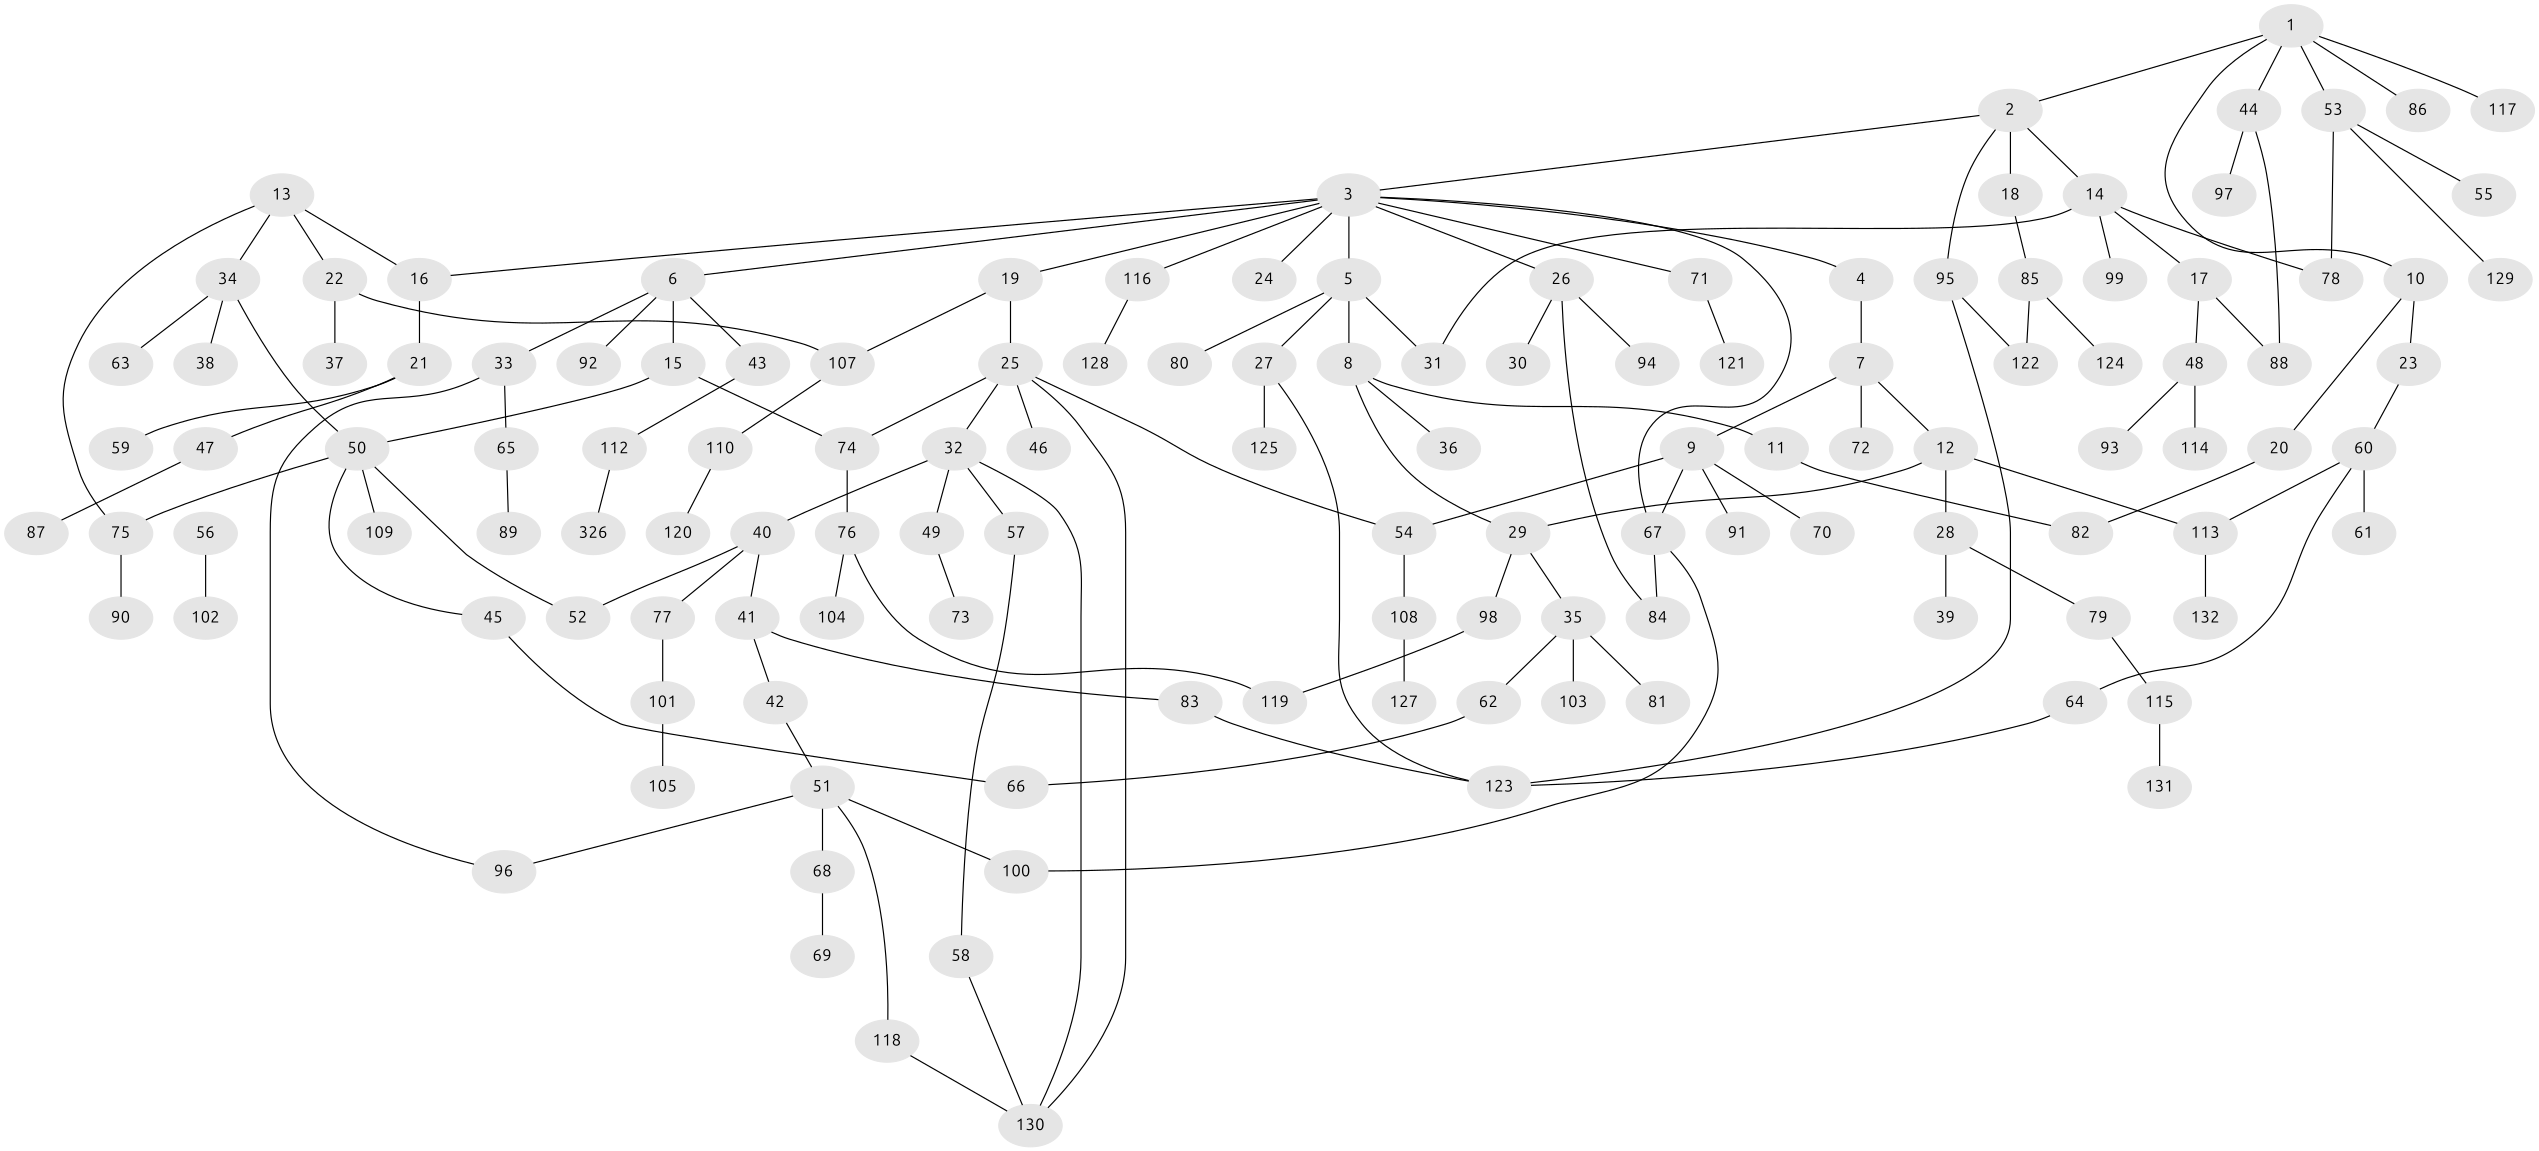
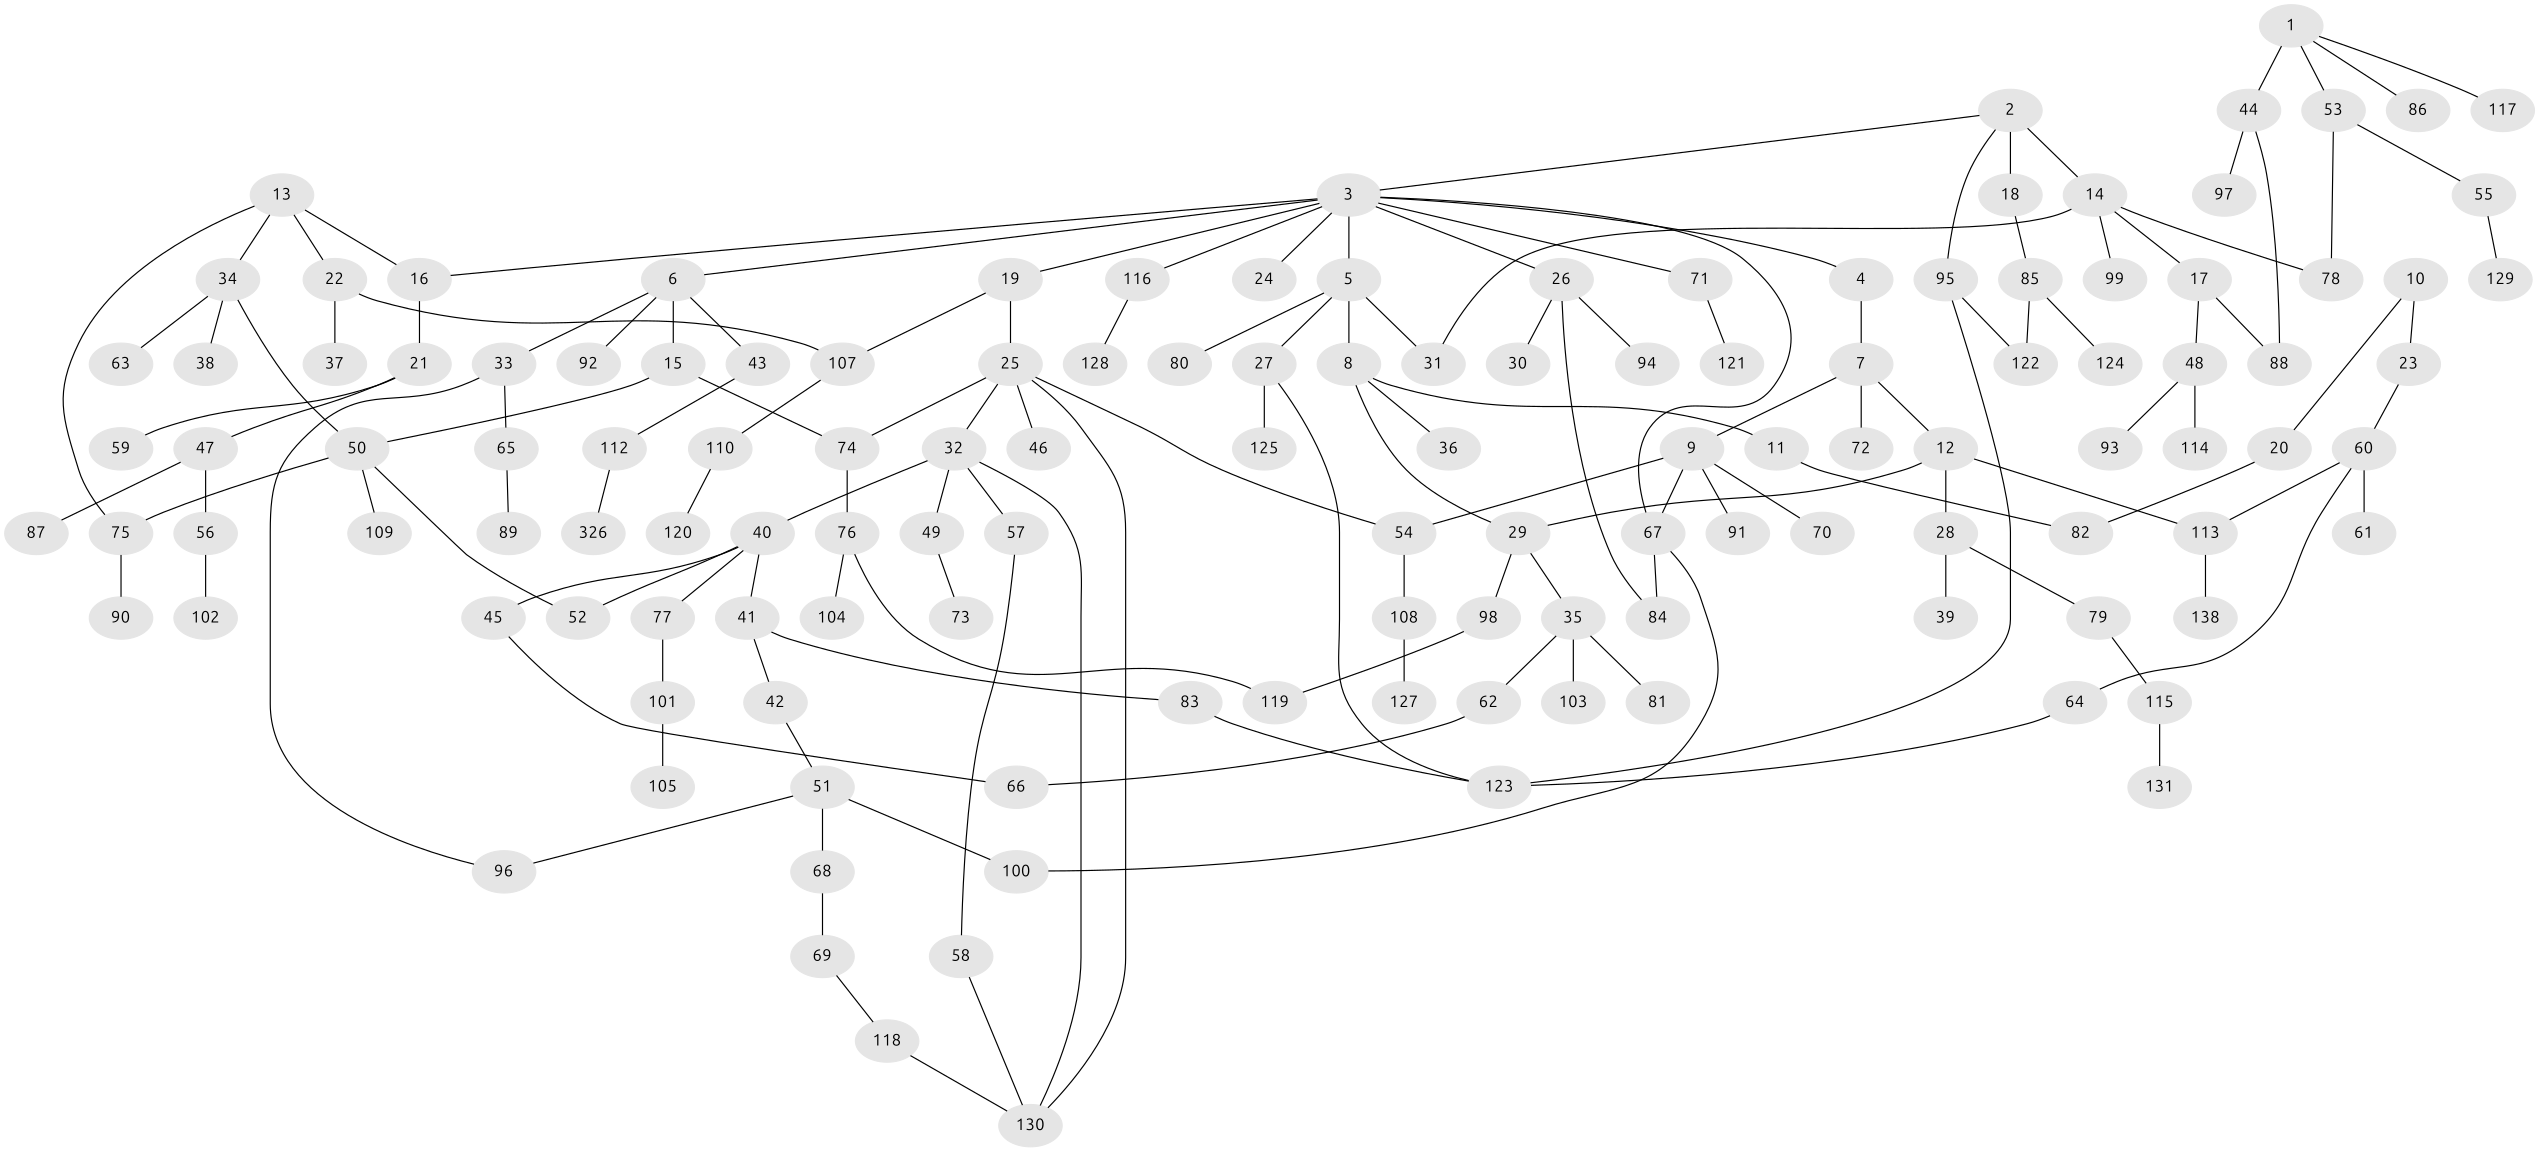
(2151, 68) -> none
(2417, 195) -> (2492, 237)
(2183, 217) -> none
none -> (206, 488)
(355, 574) -> (628, 576)
(2205, 618) -> (2205, 618)
(880, 908) -> (855, 999)
